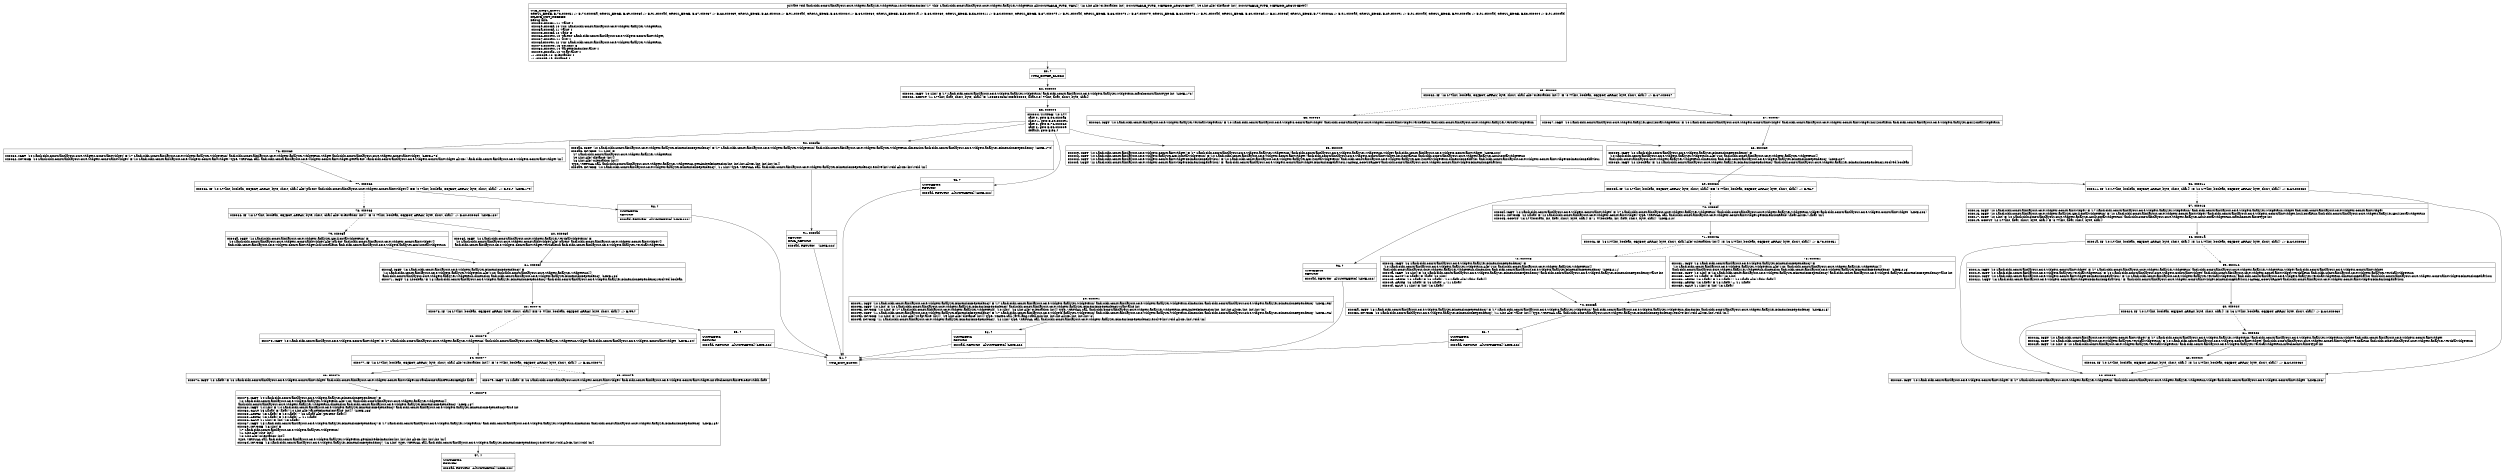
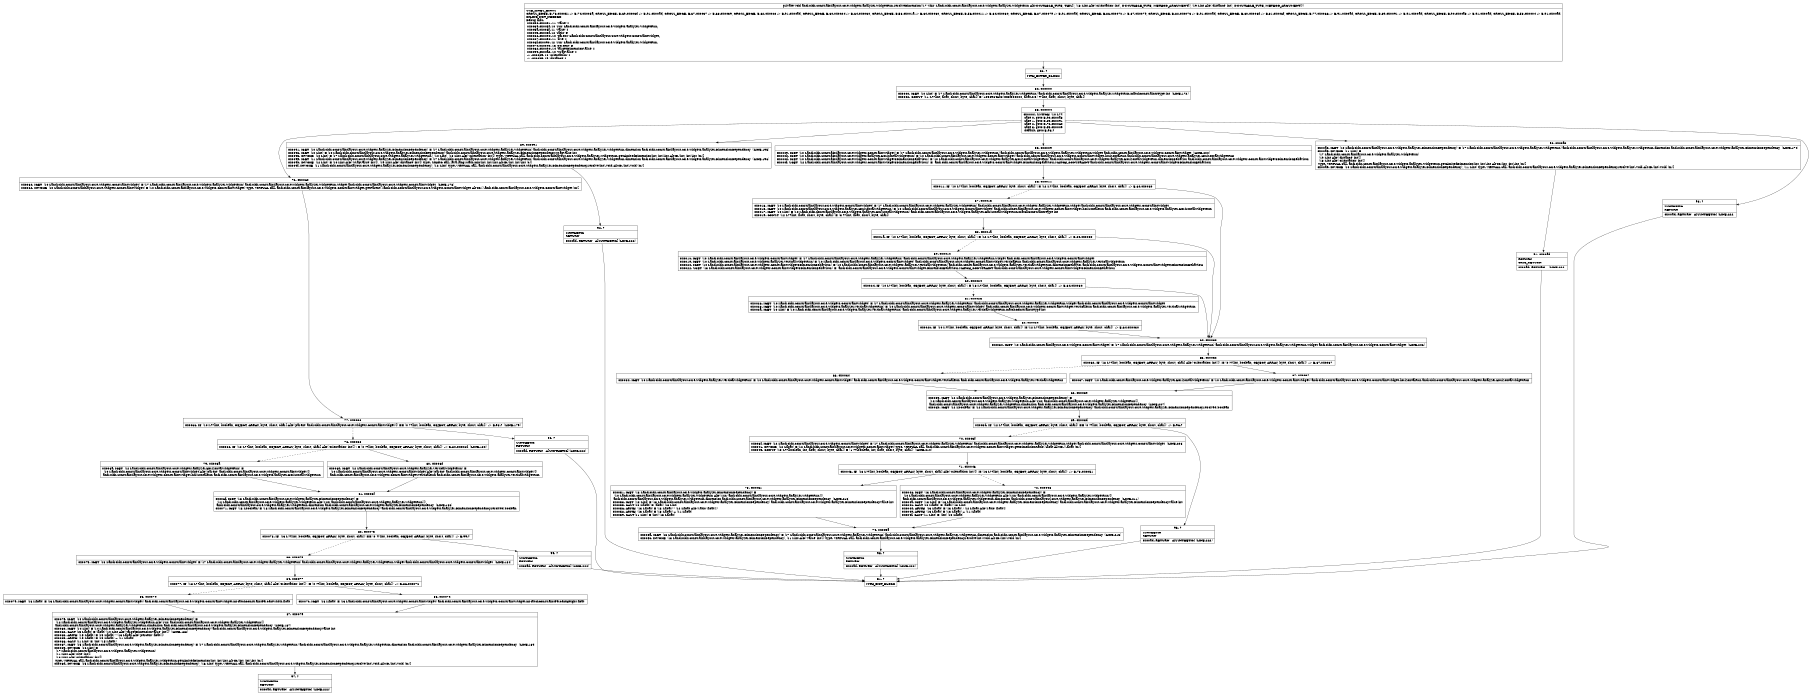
(1048, 121) -> (1043, 121)
none -> (870, 132)
none -> (1208, 351)
